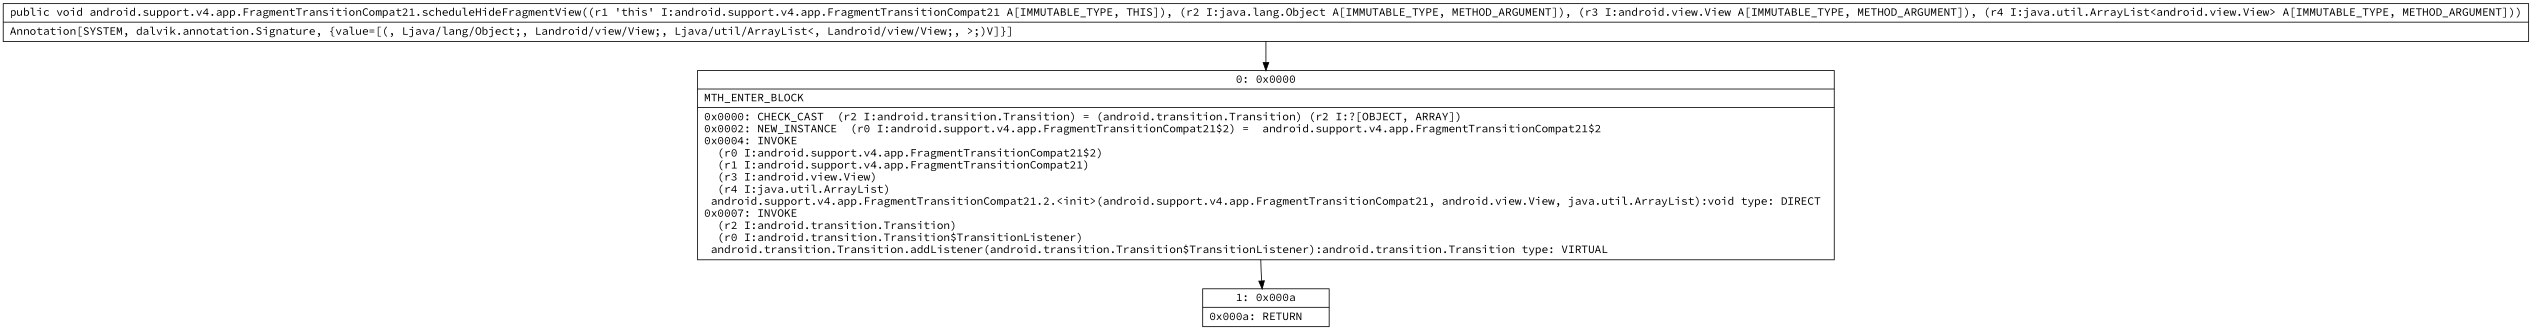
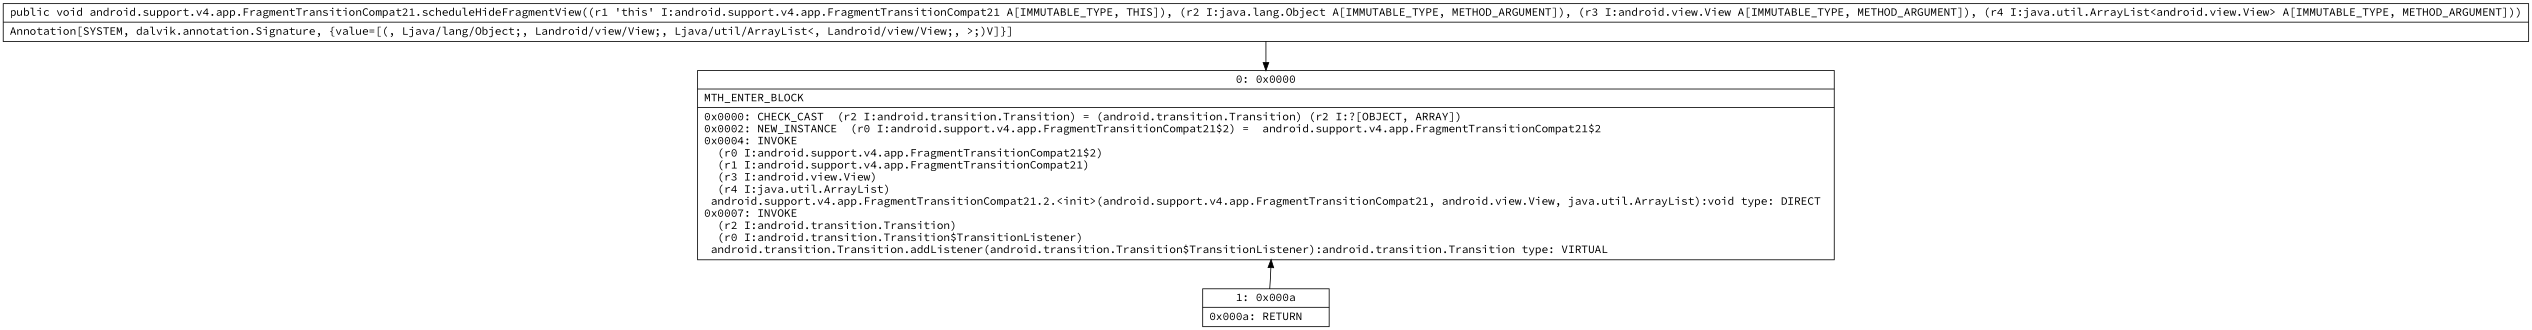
(1261, 270) -> (1270, 278)
